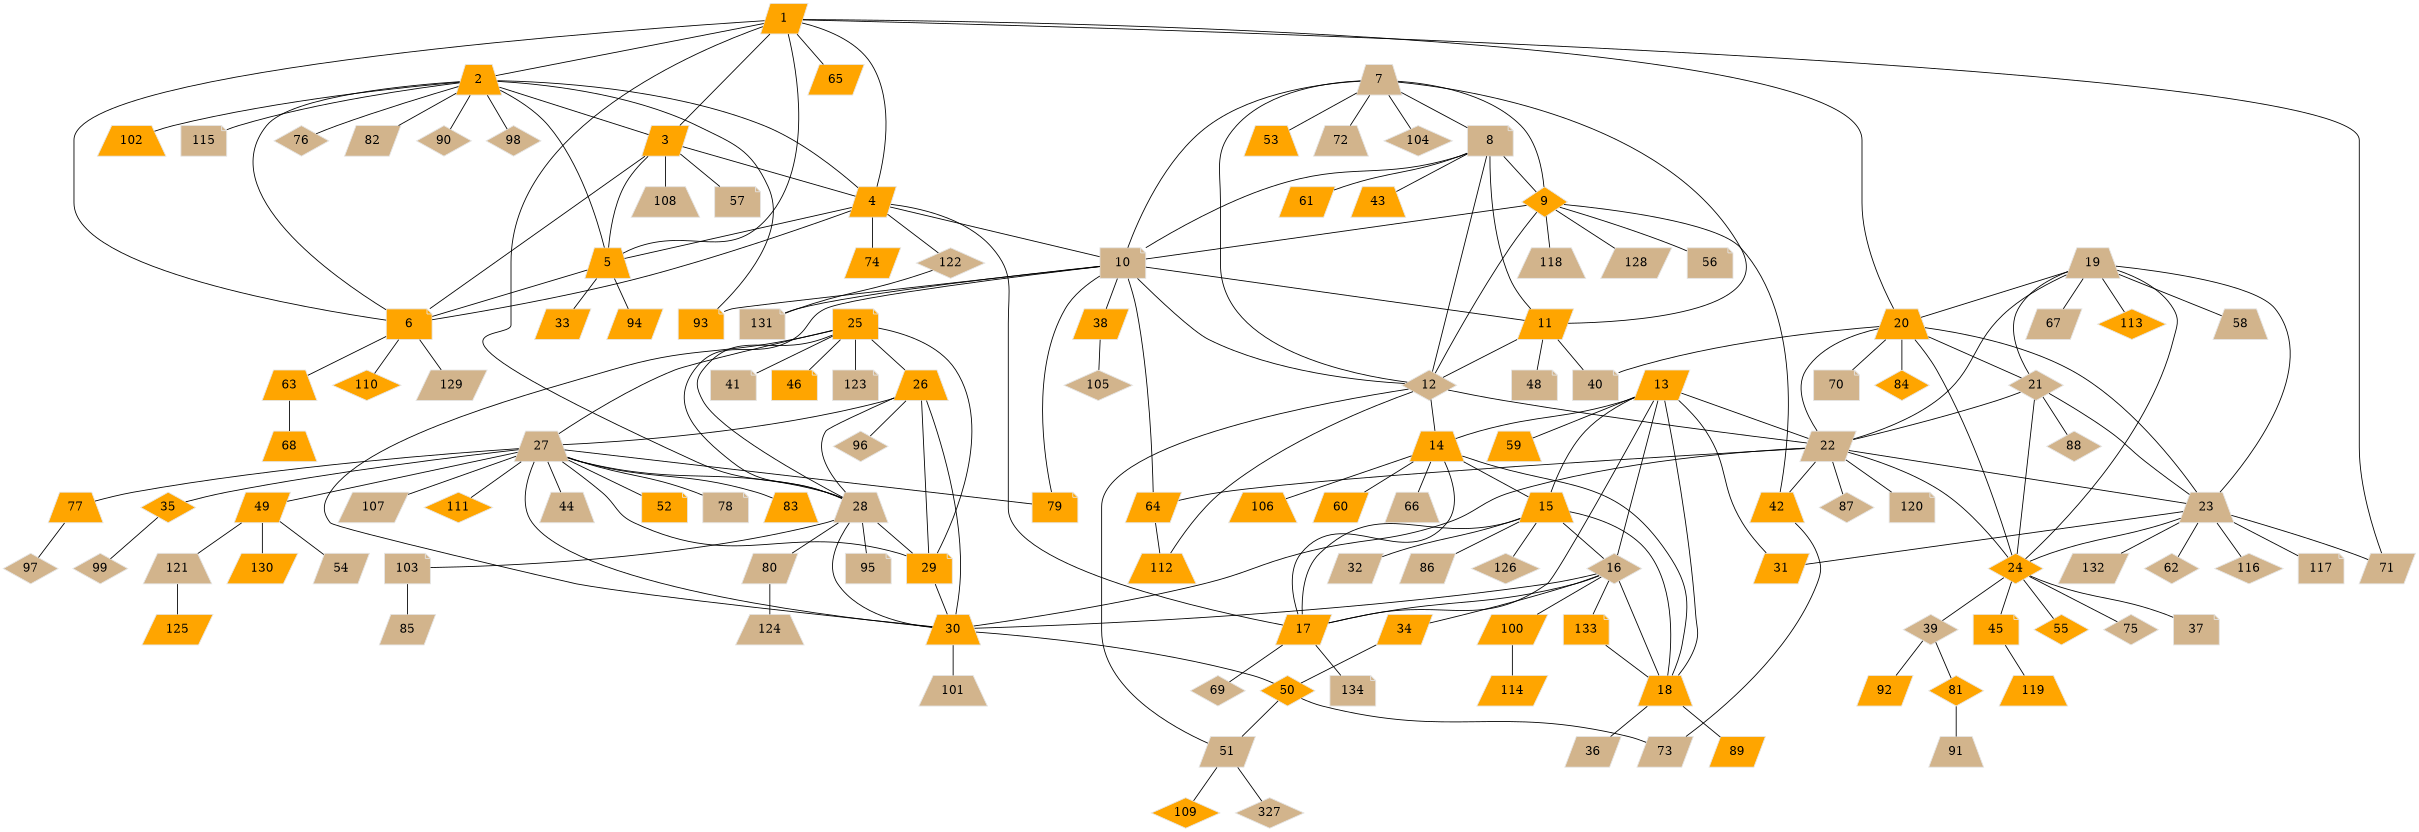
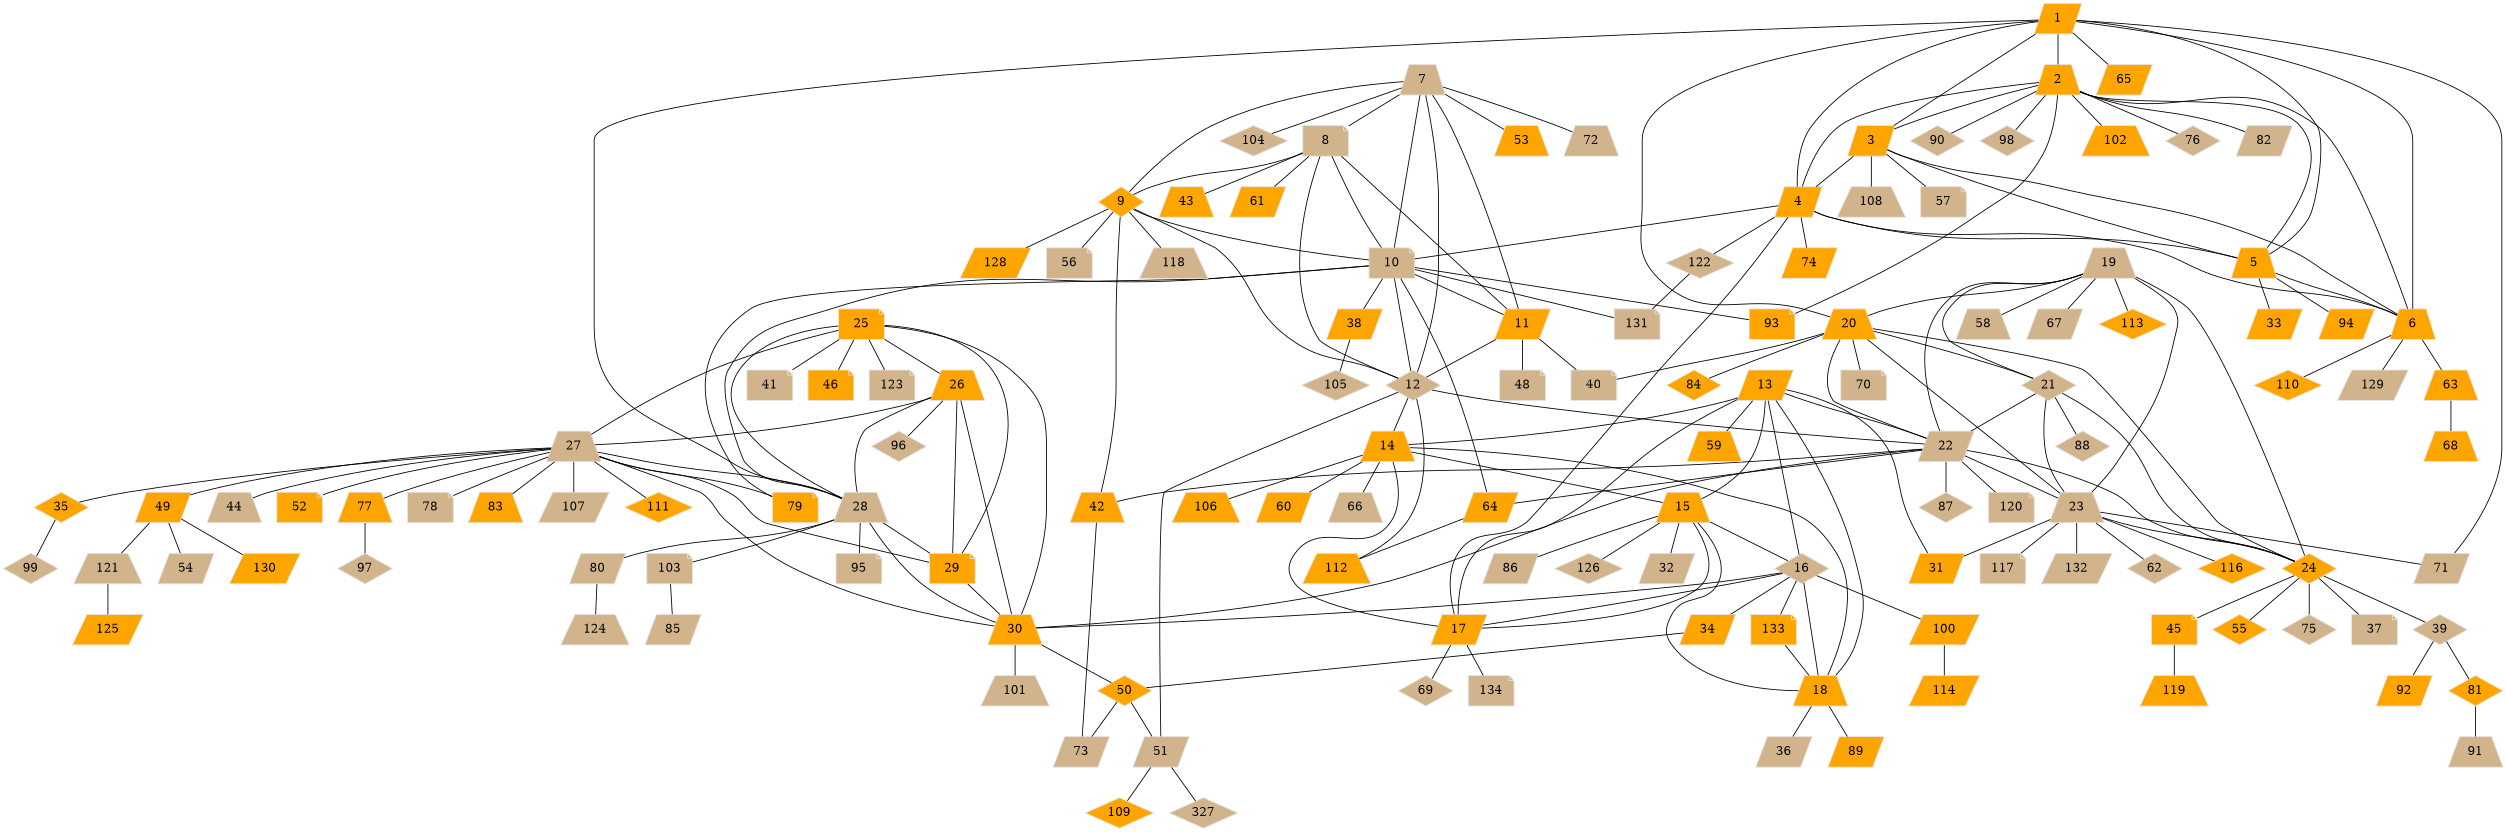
(204, 141) -> none
(1636, 263) -> (996, 263)
(409, 324) -> (2413, 324)
(2249, 569) -> (2232, 569)
